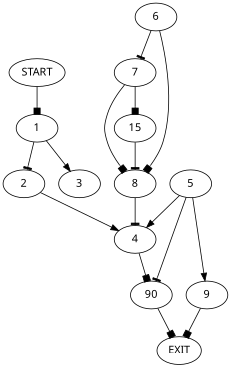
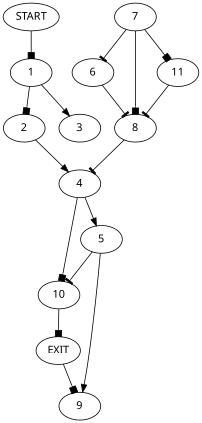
(146, 43) -> (115, 43)
(169, 99) -> (113, 99)
(135, 128) -> (178, 73)
(31, 154) -> (28, 96)
(166, 209) -> (89, 208)
(151, 295) -> (59, 295)
(195, 319) -> (68, 375)
